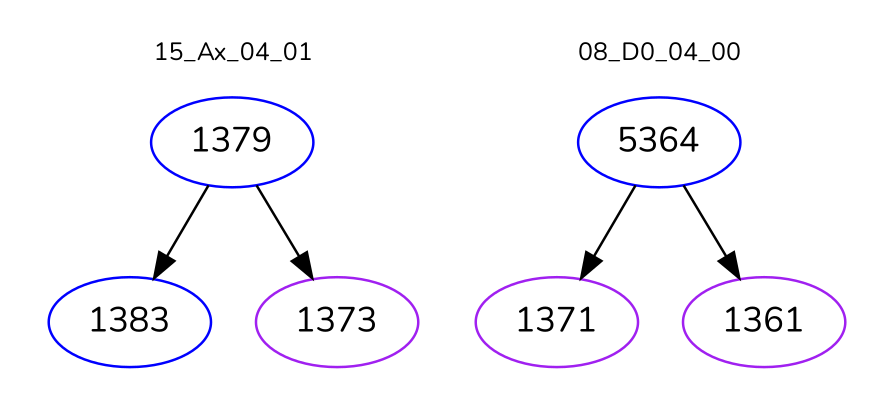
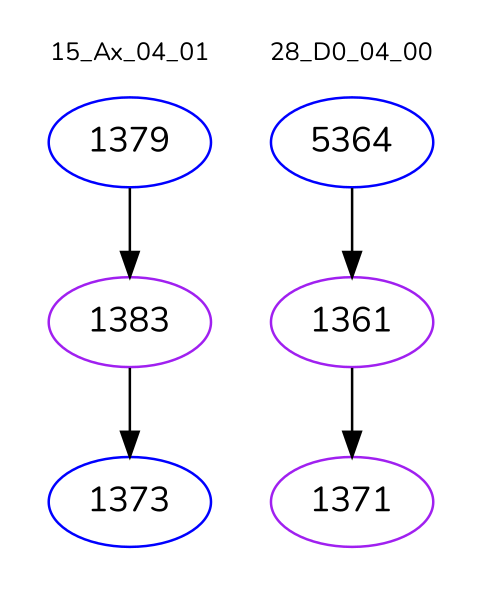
(661, 54) -> (352, 54)
(278, 221) -> (130, 400)
(615, 221) -> (352, 400)
(130, 322) -> (130, 322)
(337, 322) -> (130, 502)
